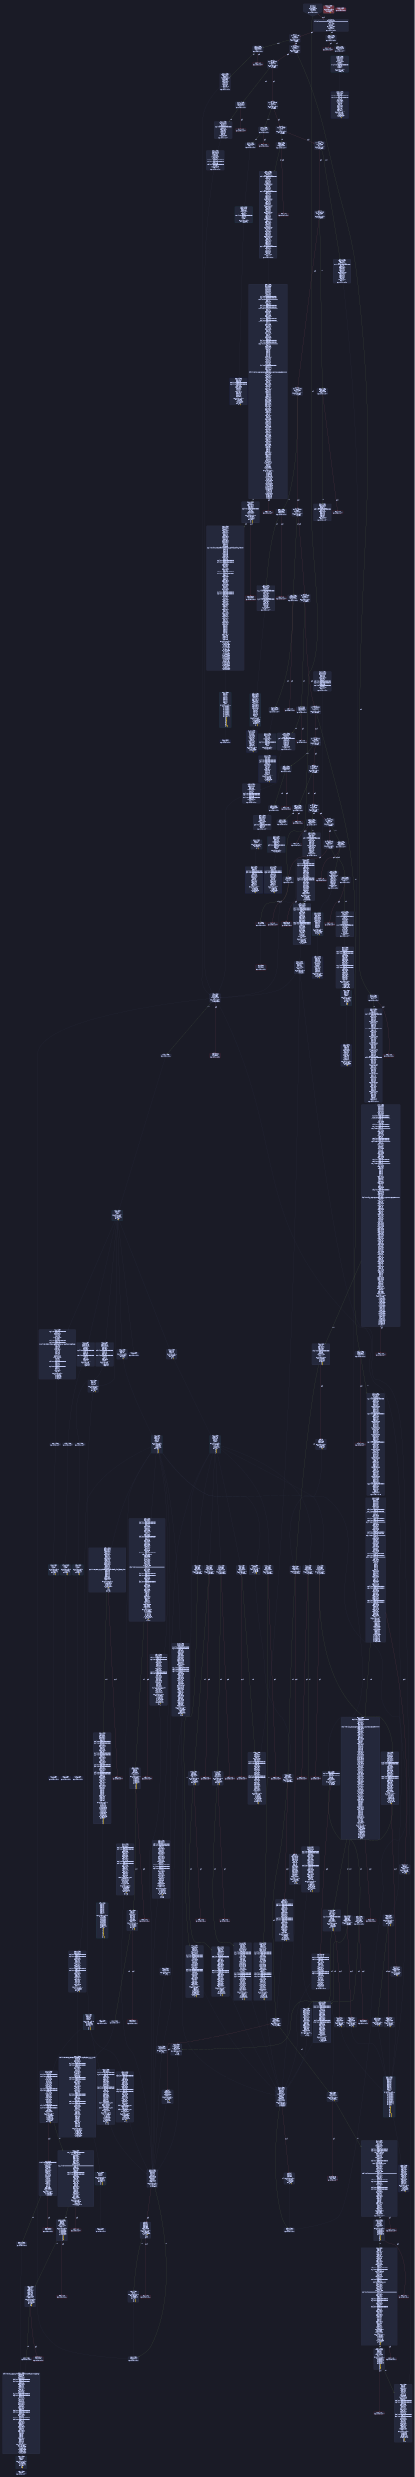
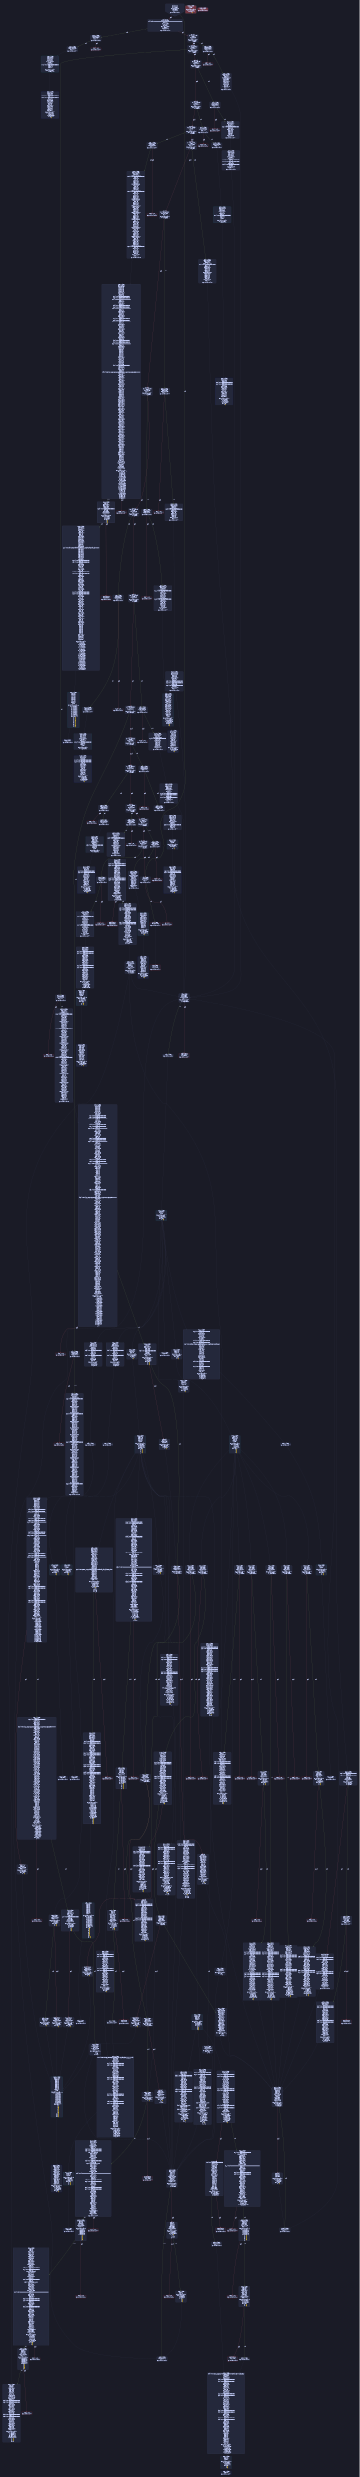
none -> (295, 1778)
